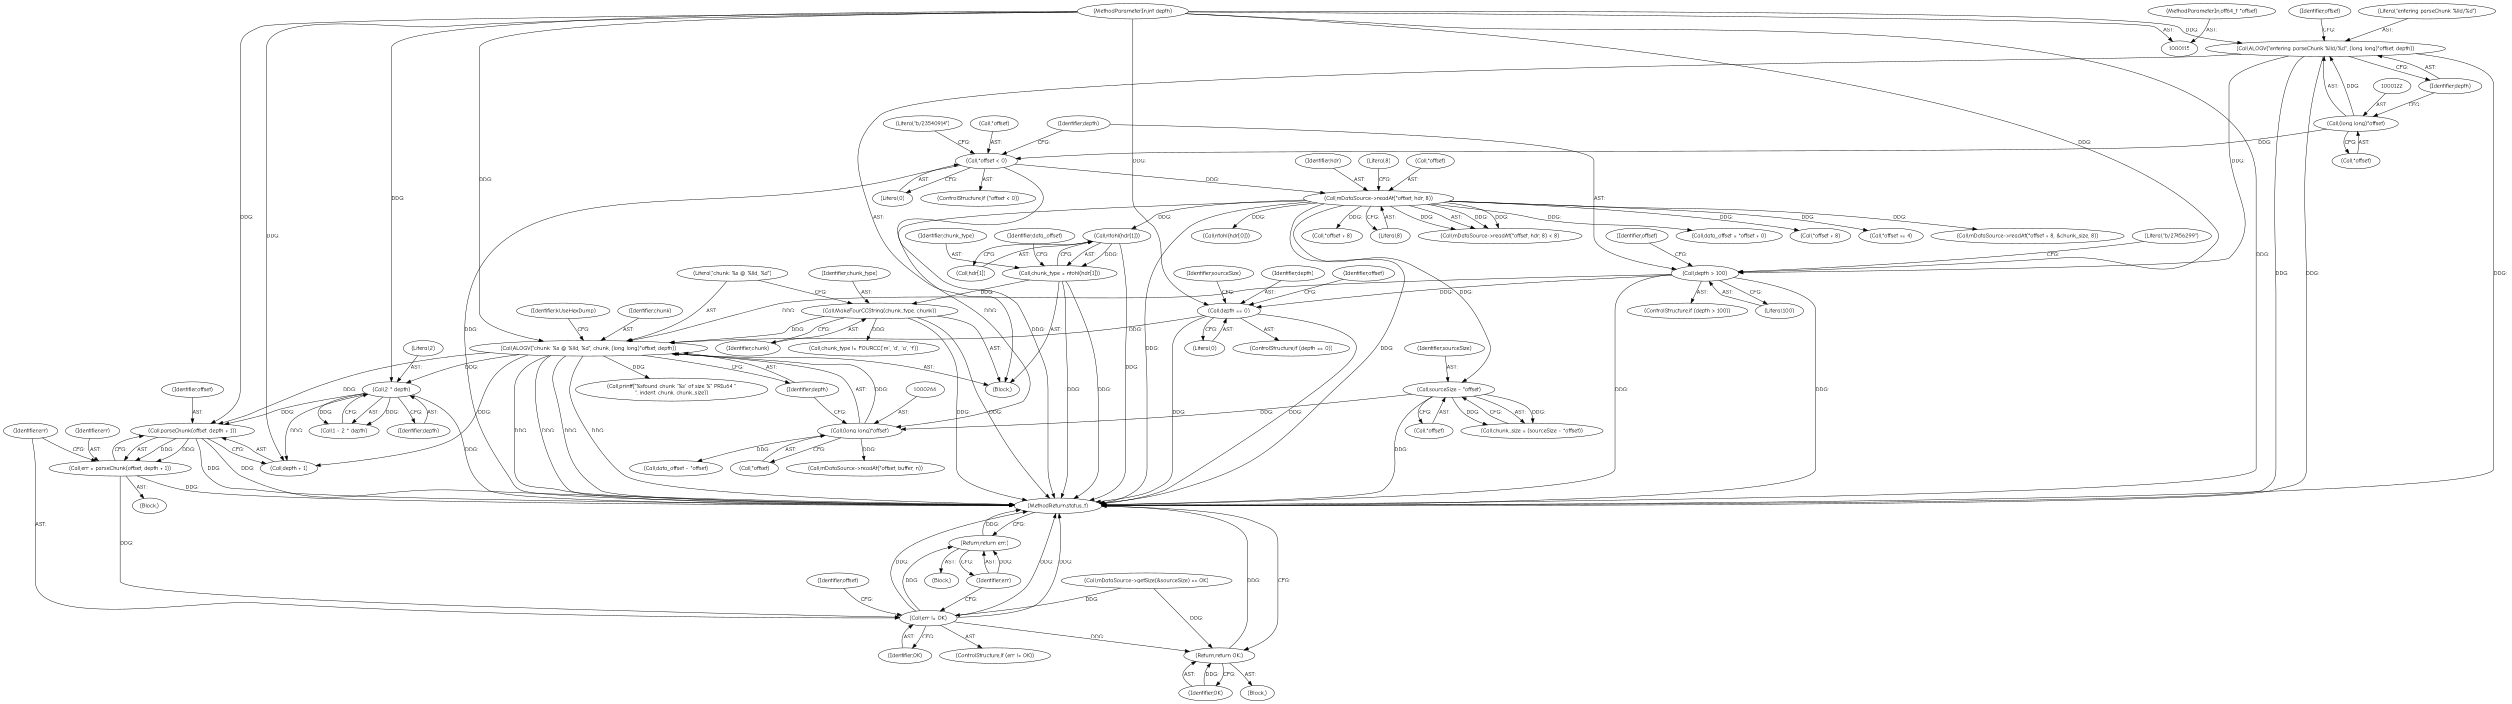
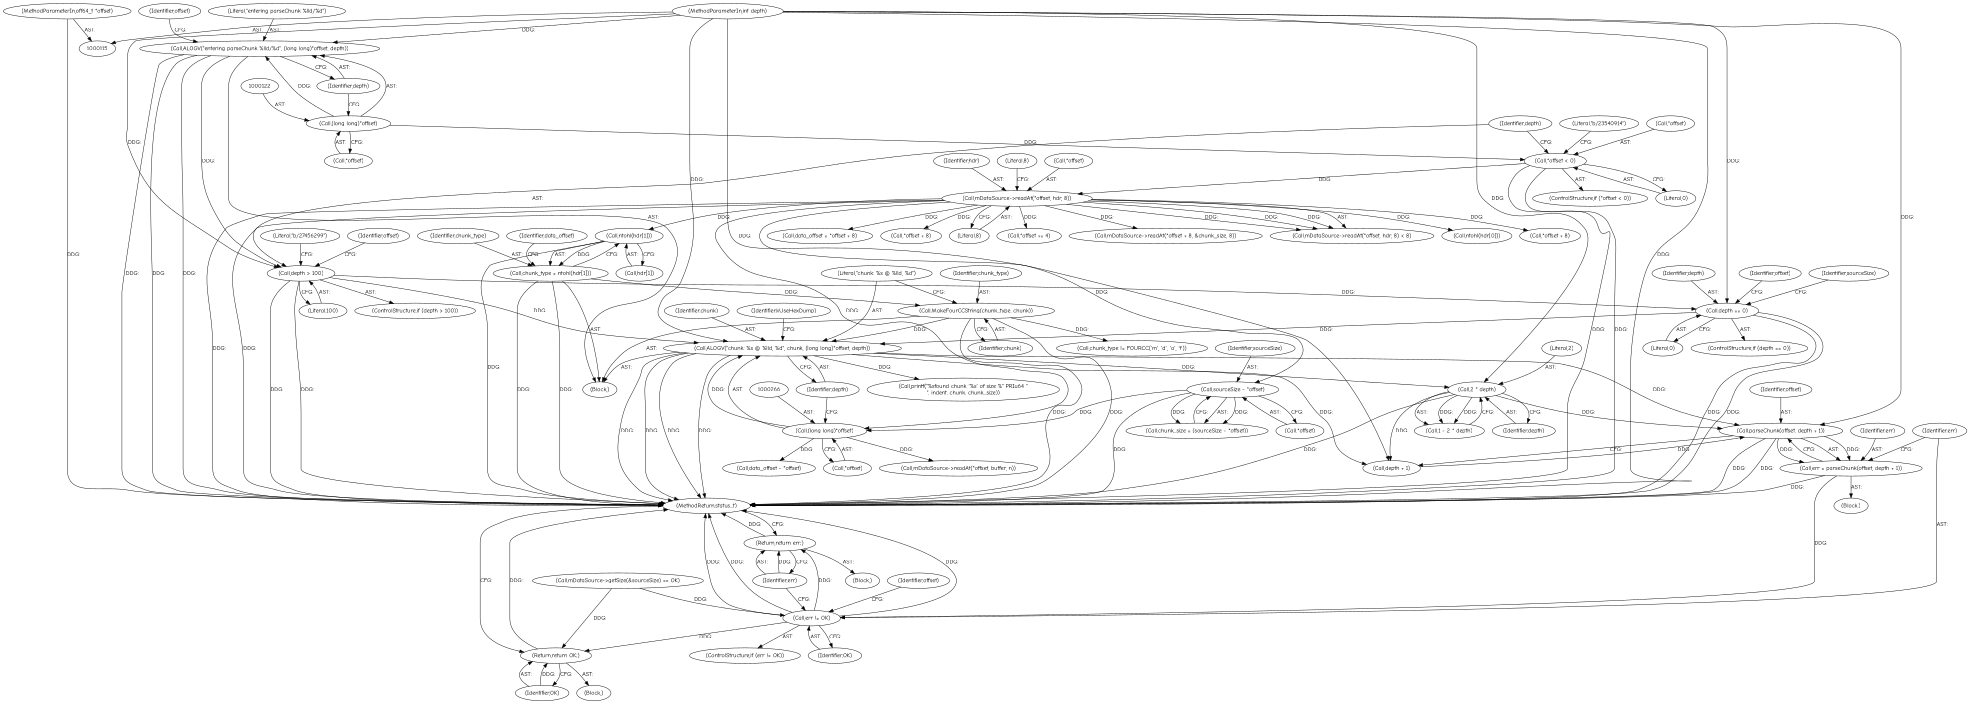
(1729, 236) -> (820, 236)
(263, 450) -> (1685, 450)
none -> (132, 491)
